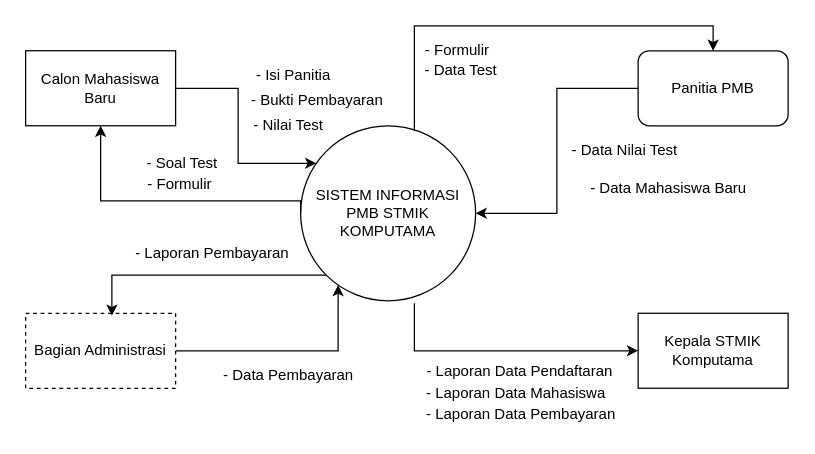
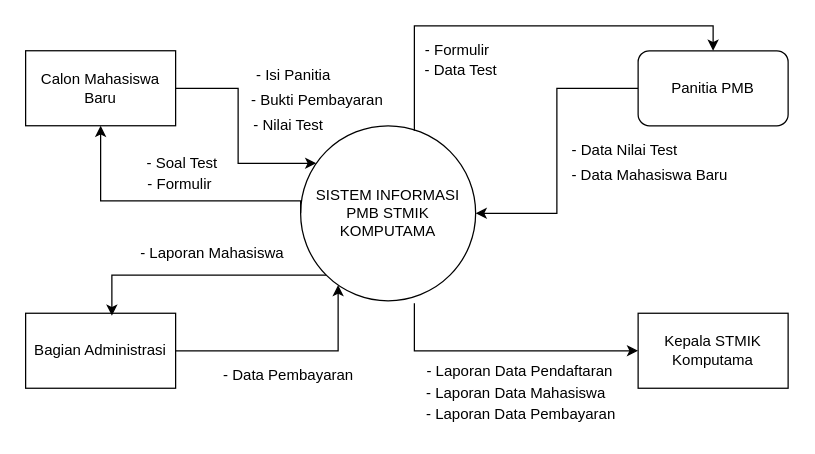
(668, 188) -> (649, 176)
(213, 253) -> (213, 253)
(101, 351) -> (101, 351)
